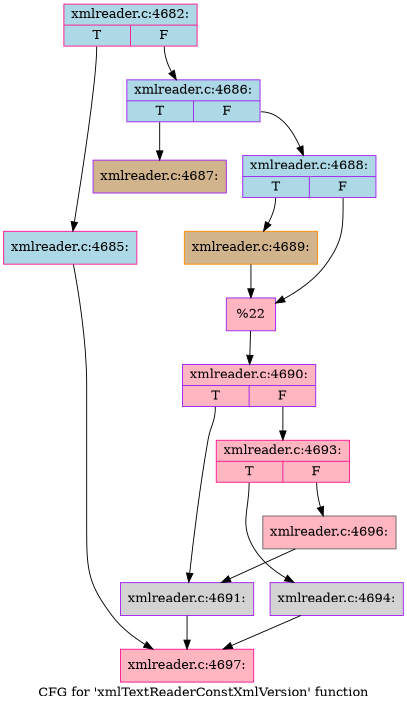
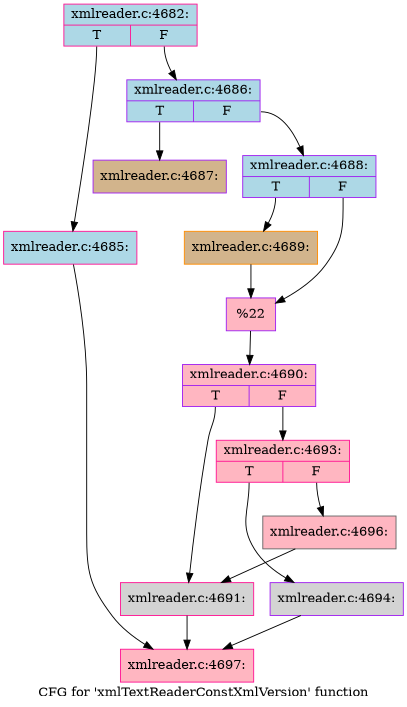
(187, 599) -> (187, 599)
